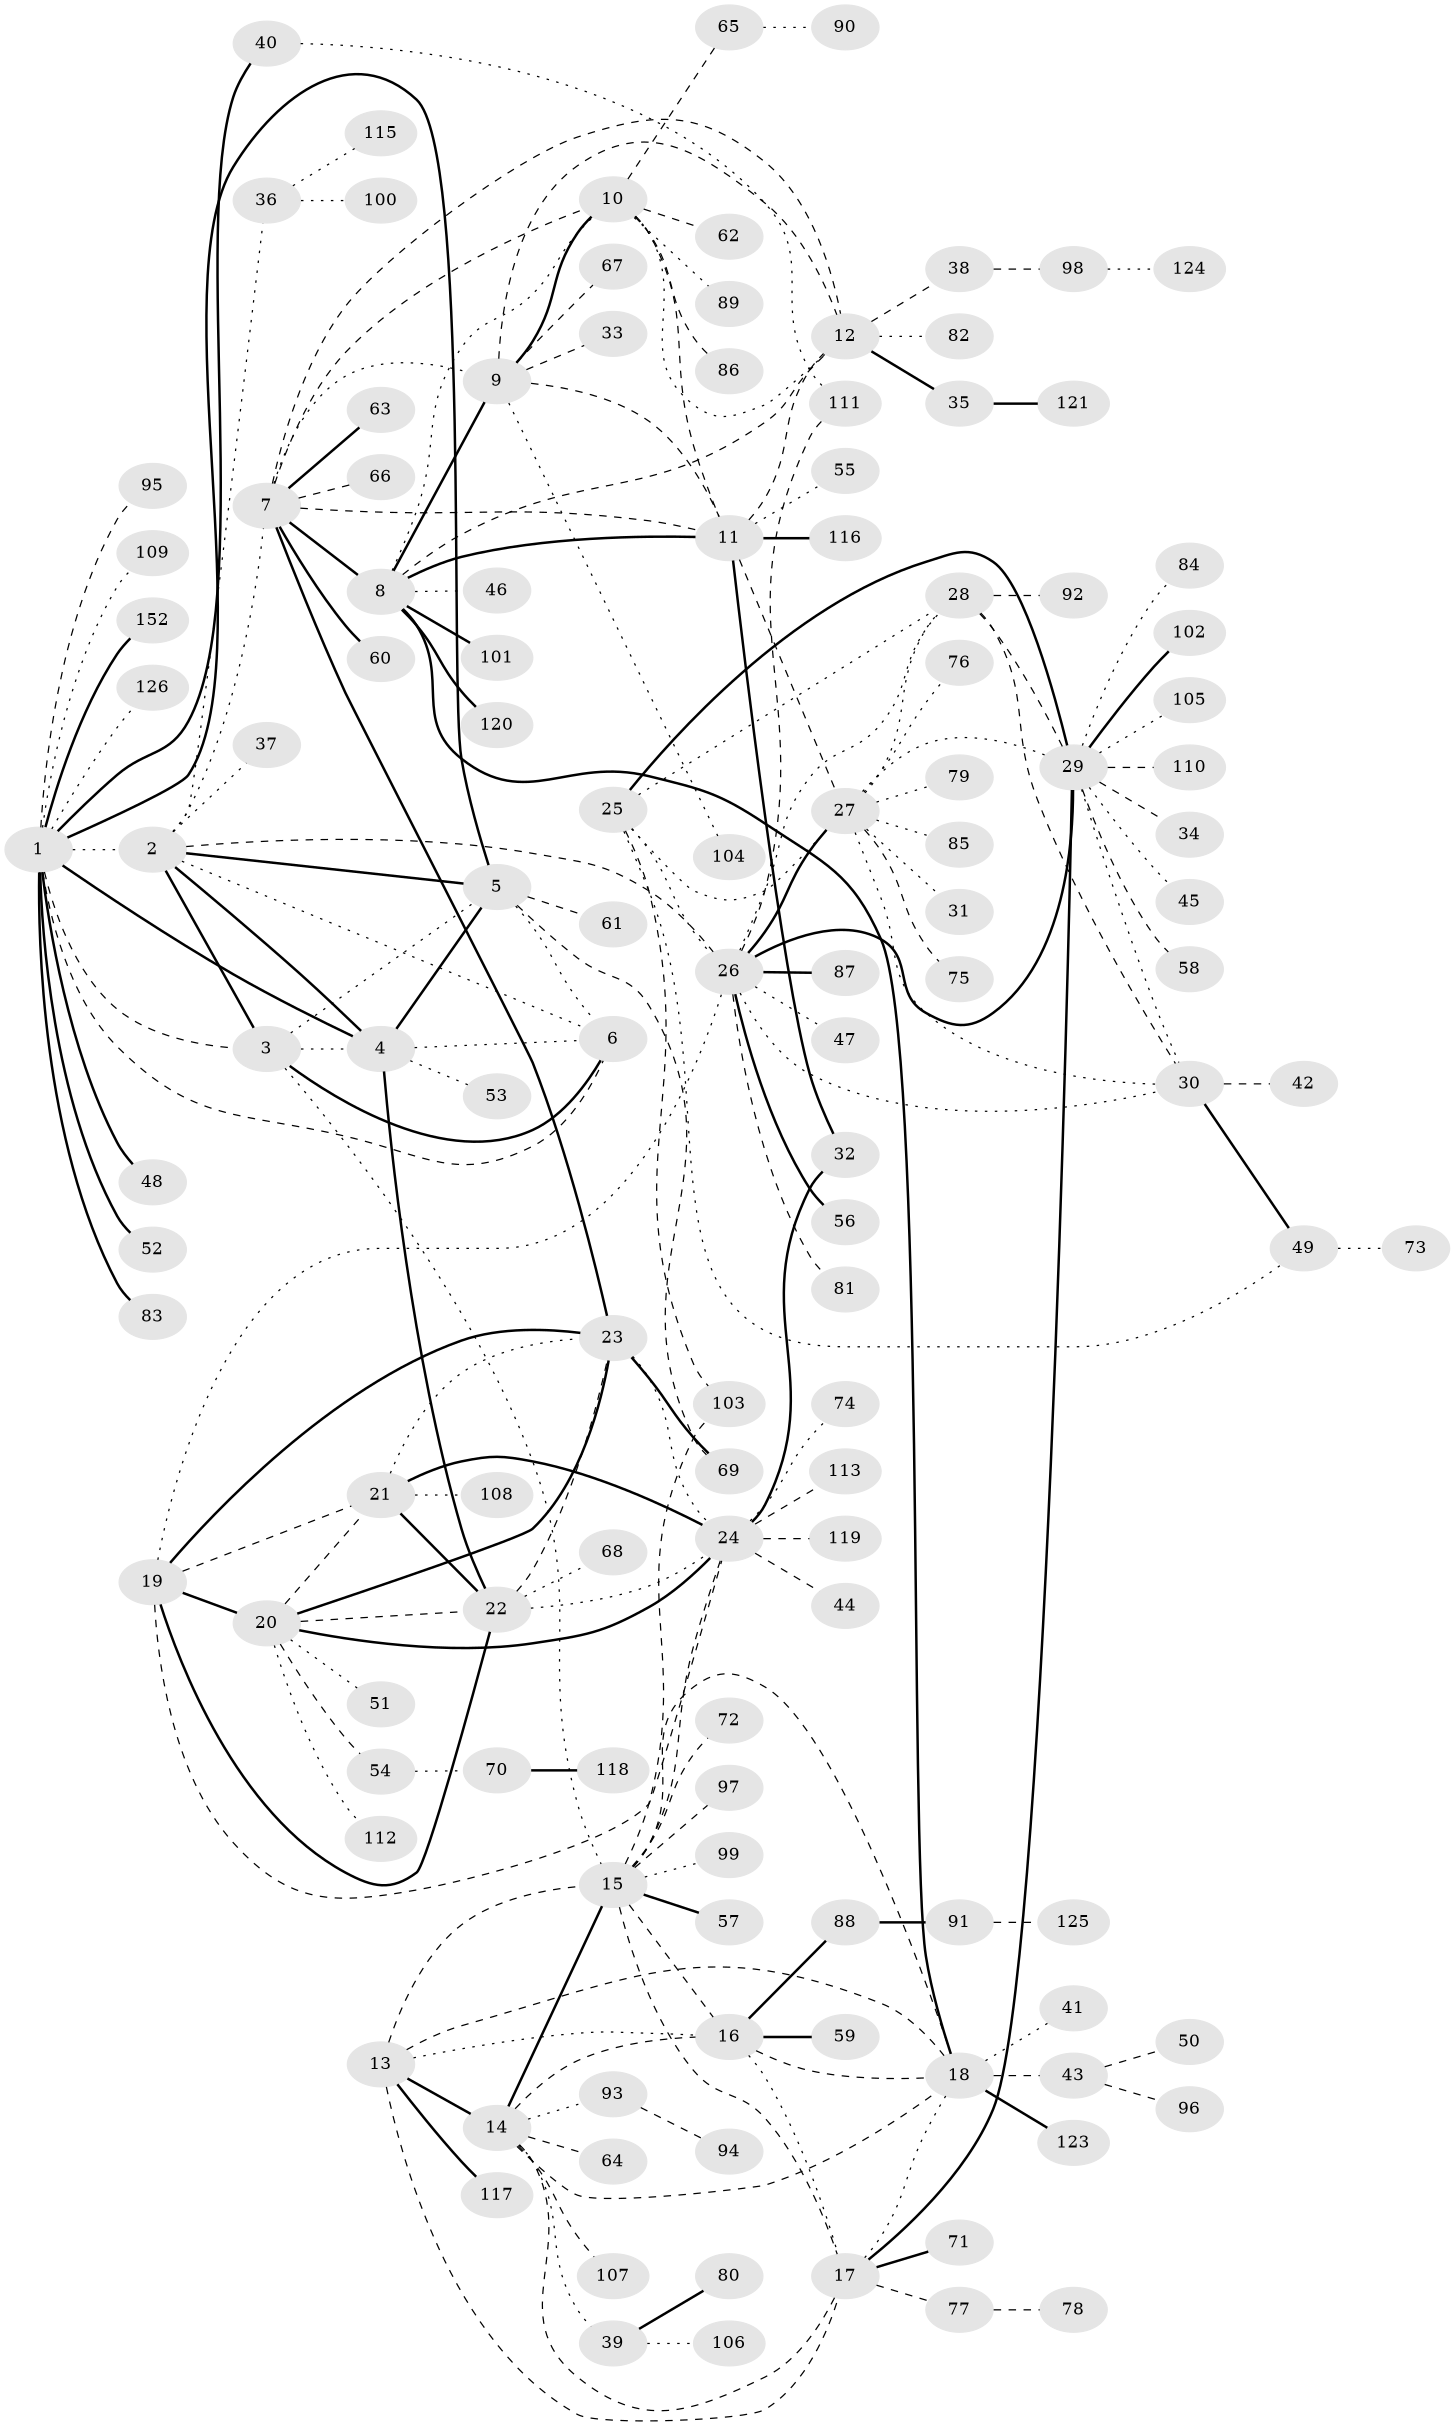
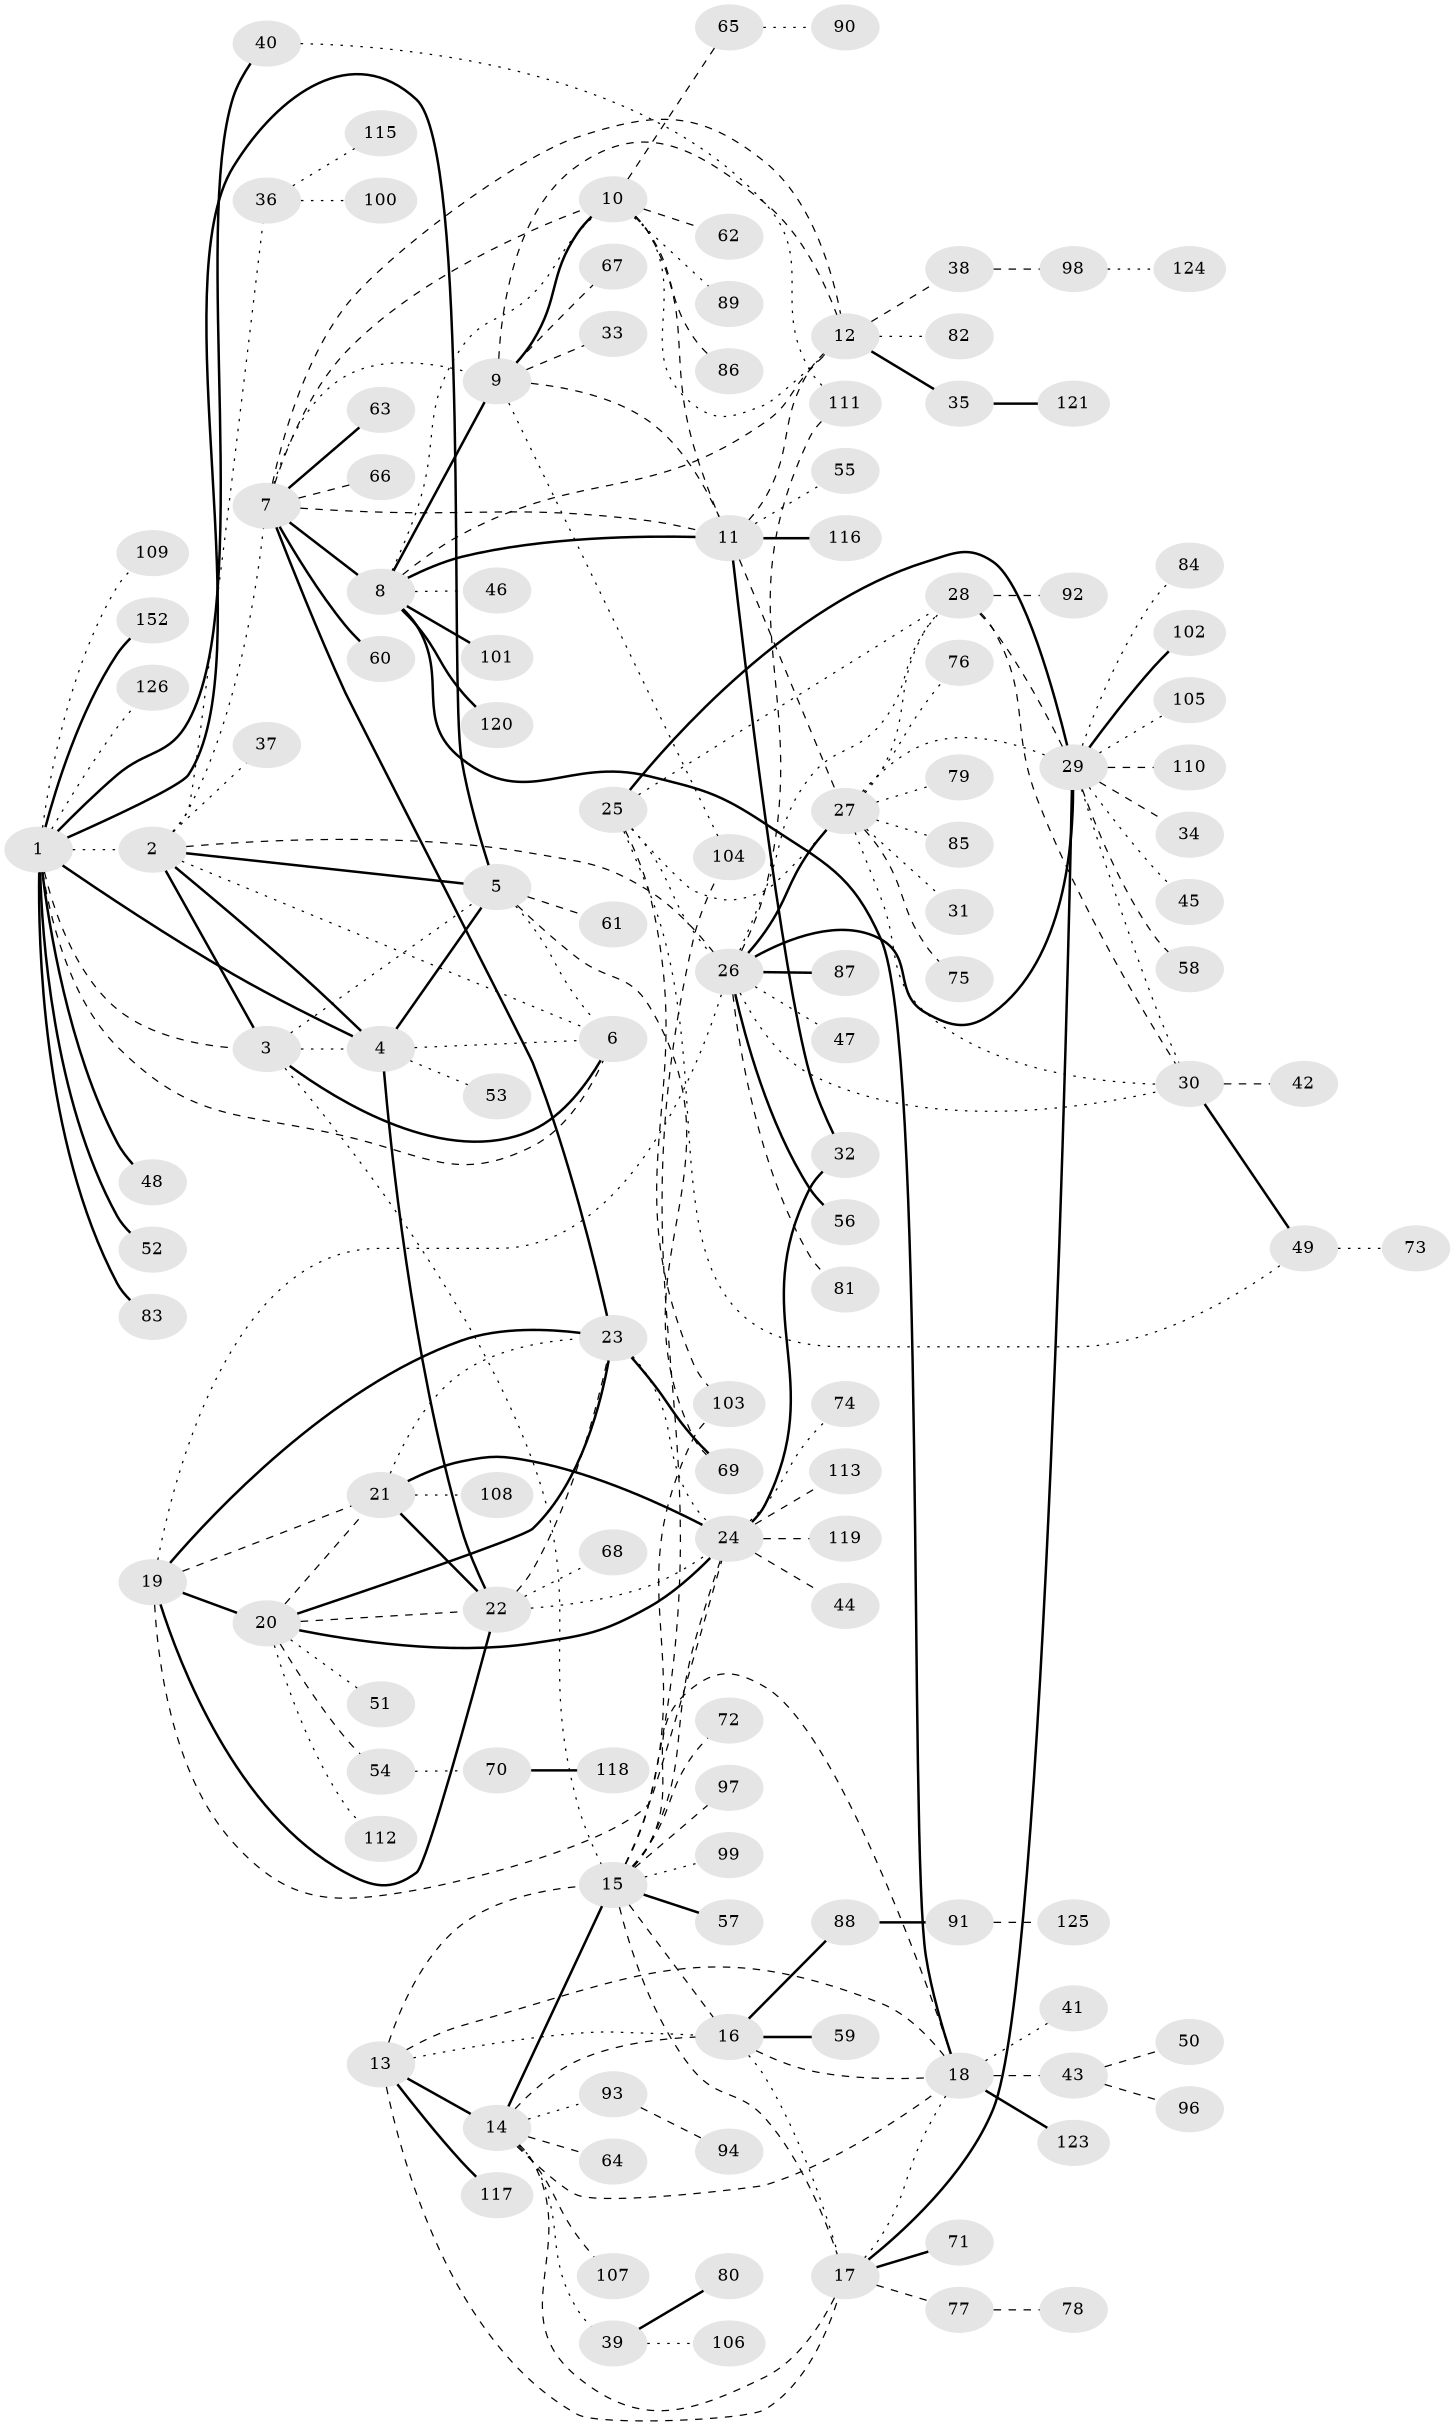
(153, 486) -> none
none -> (679, 1496)
